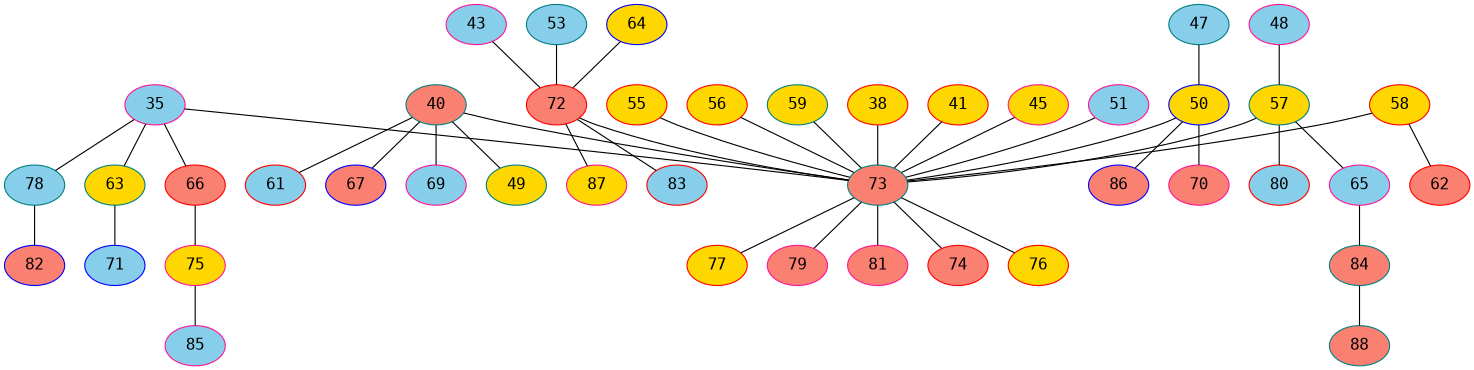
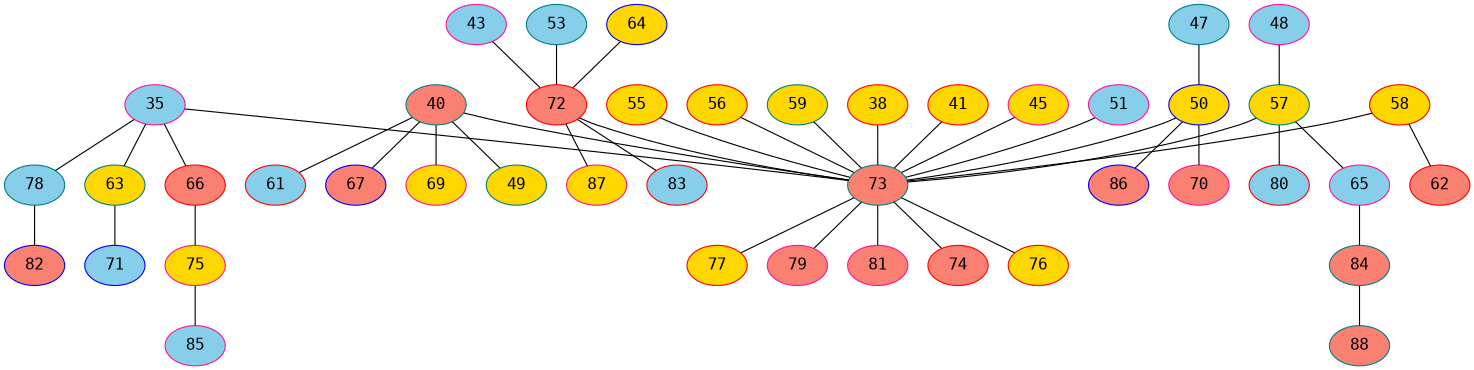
(436, 185) -> (436, 185)
